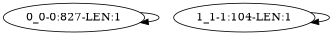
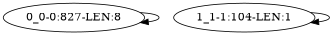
(74, 18) -> (74, 18)
